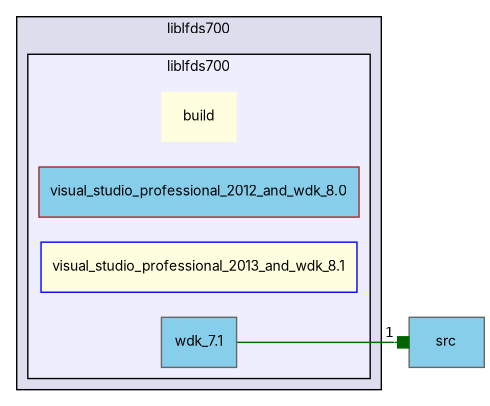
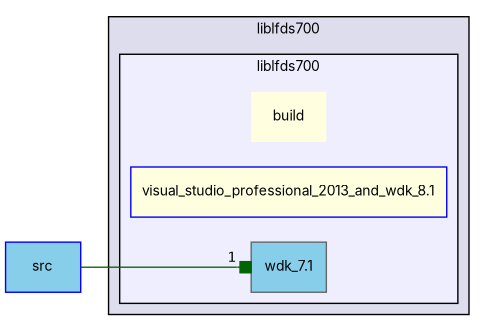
(199, 192) -> none
(316, 342) -> (159, 267)
(447, 342) -> (43, 267)
